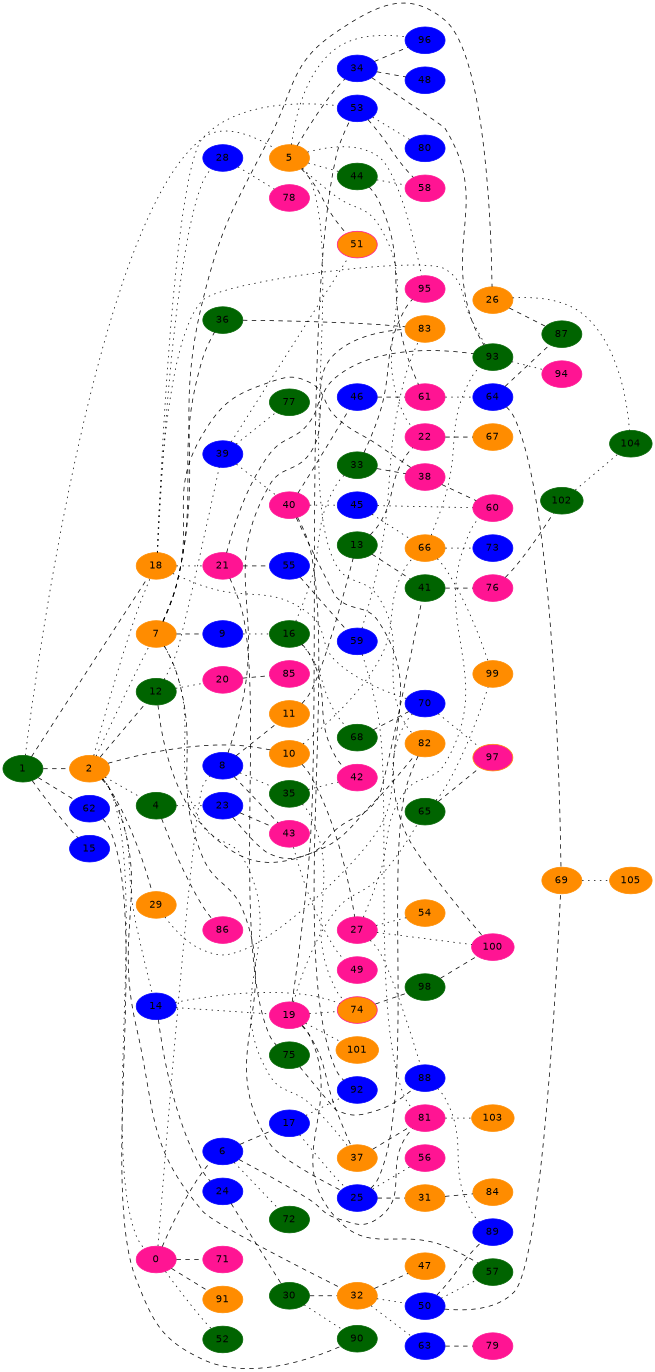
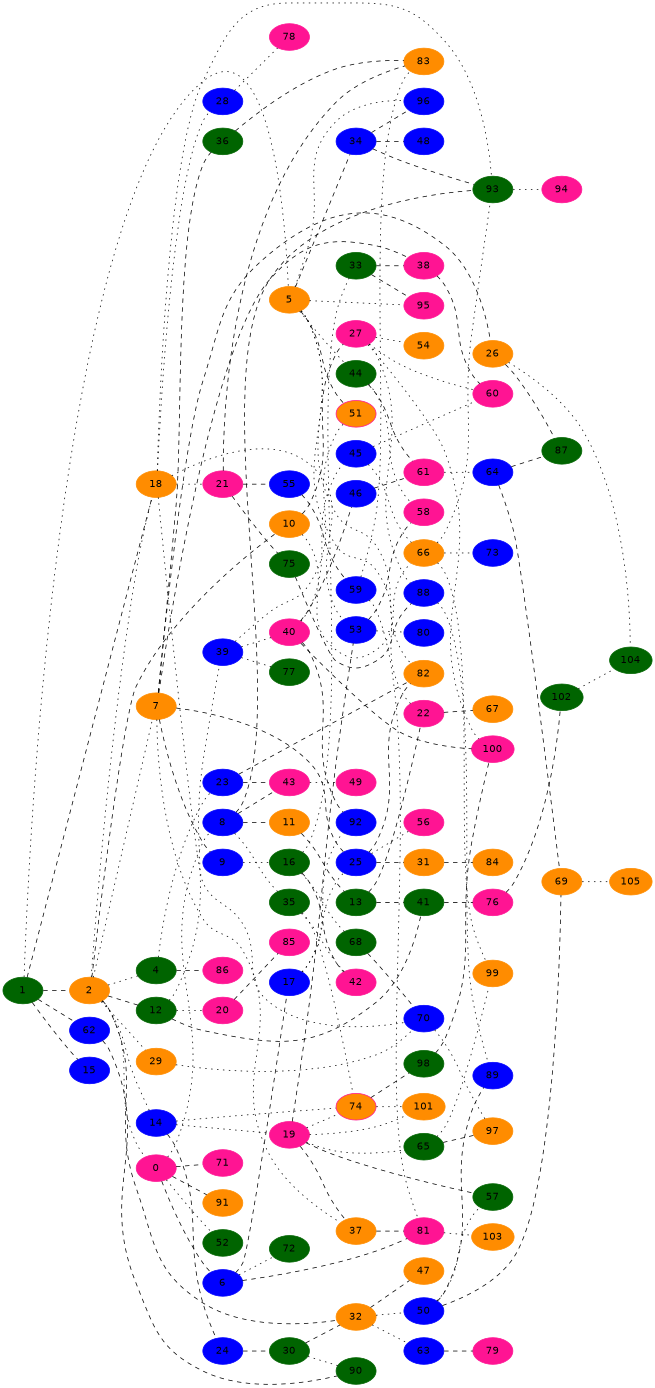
(493, 758) -> (493, 1131)
(132, 833) -> (123, 1026)
none -> (389, 1107)
